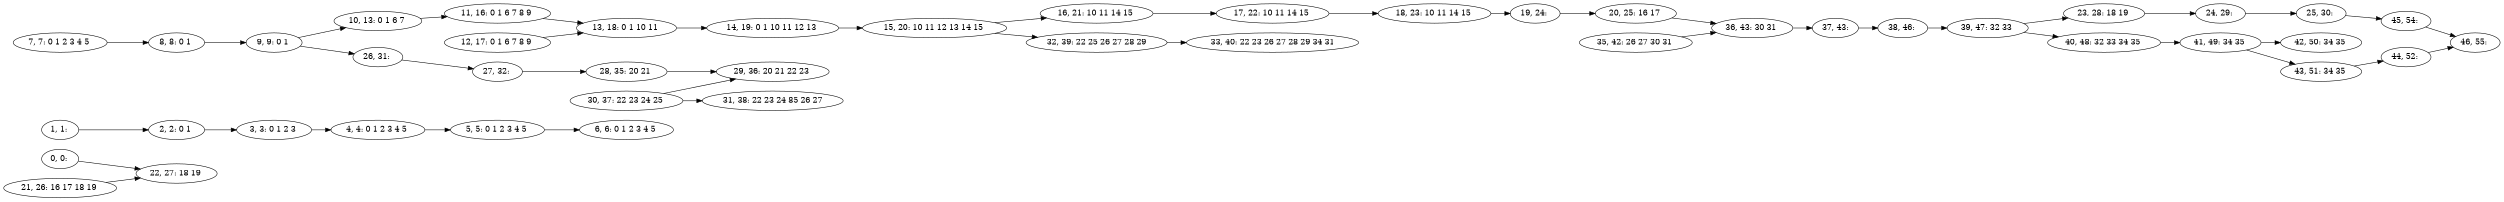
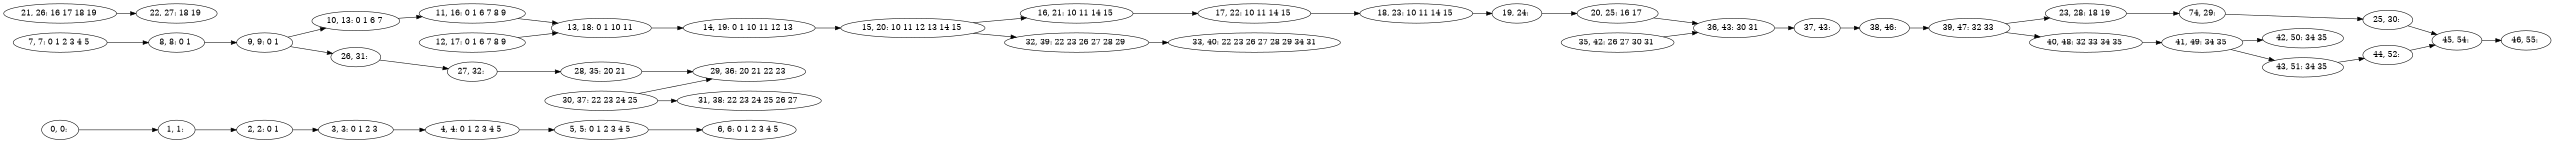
(2220, 13) -> (2202, 13)
(1097, 43) -> (1077, 43)
(2438, 50) -> (2420, 48)
(773, 101) -> (749, 101)
(107, 165) -> (116, 130)
